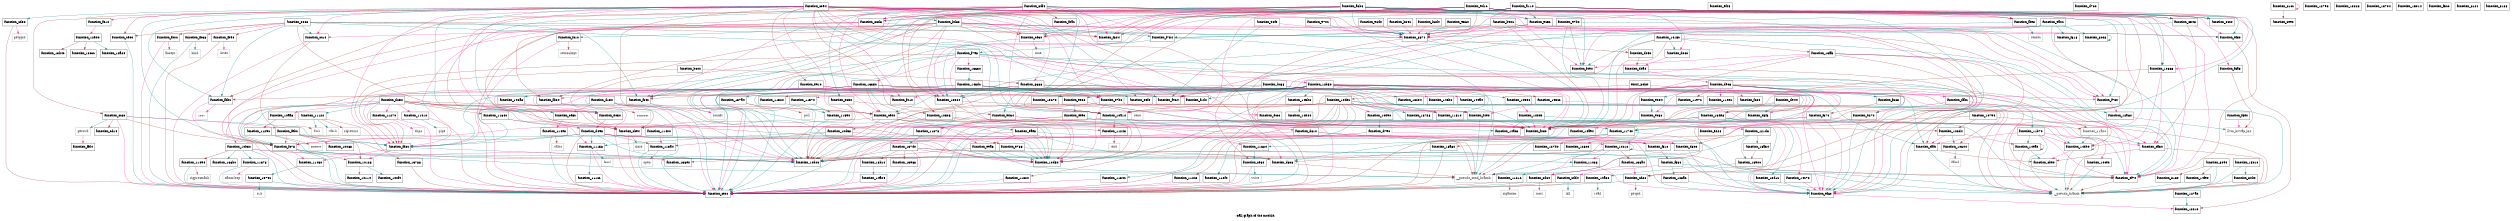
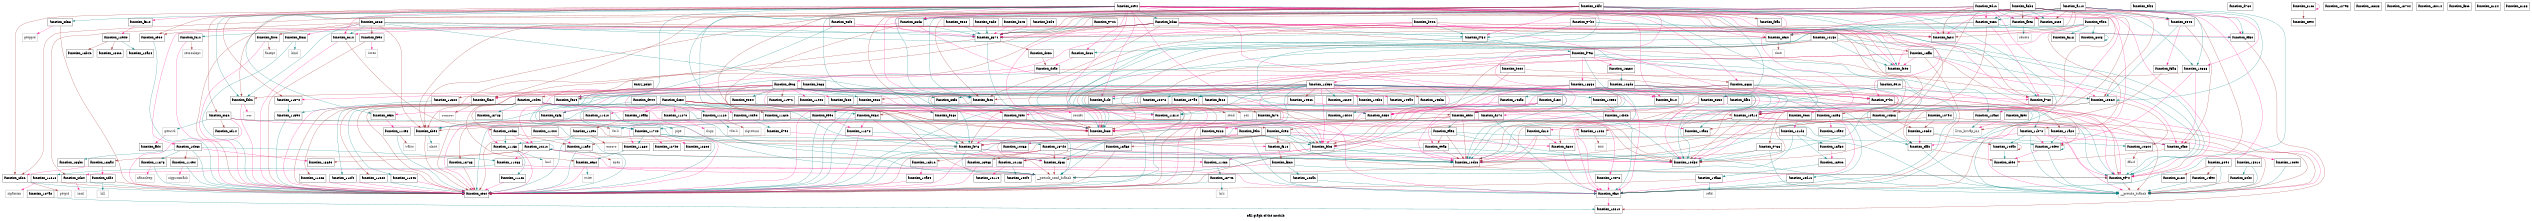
(773, 37) -> (620, 10)
(2094, 131) -> (2062, 131)
(2022, 181) -> (2089, 171)
